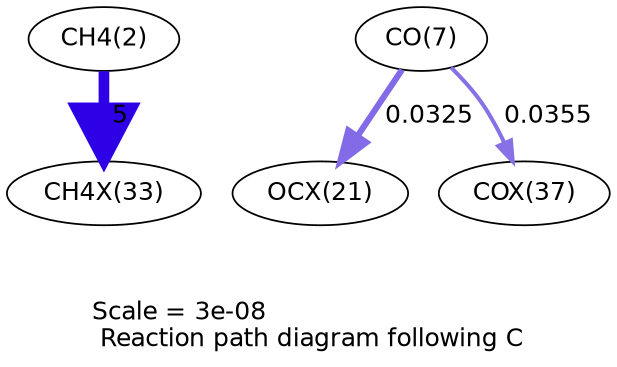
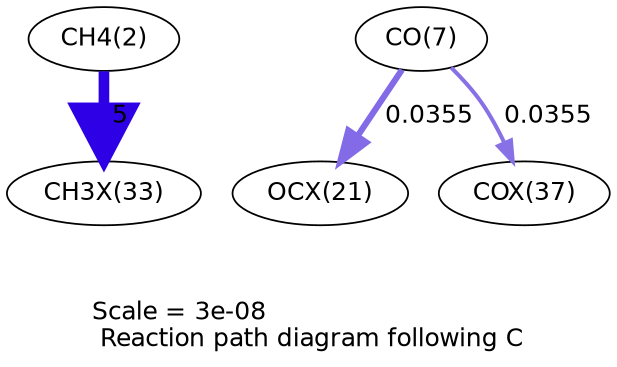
(426, 116) -> (426, 116)
(104, 193) -> (104, 193)
